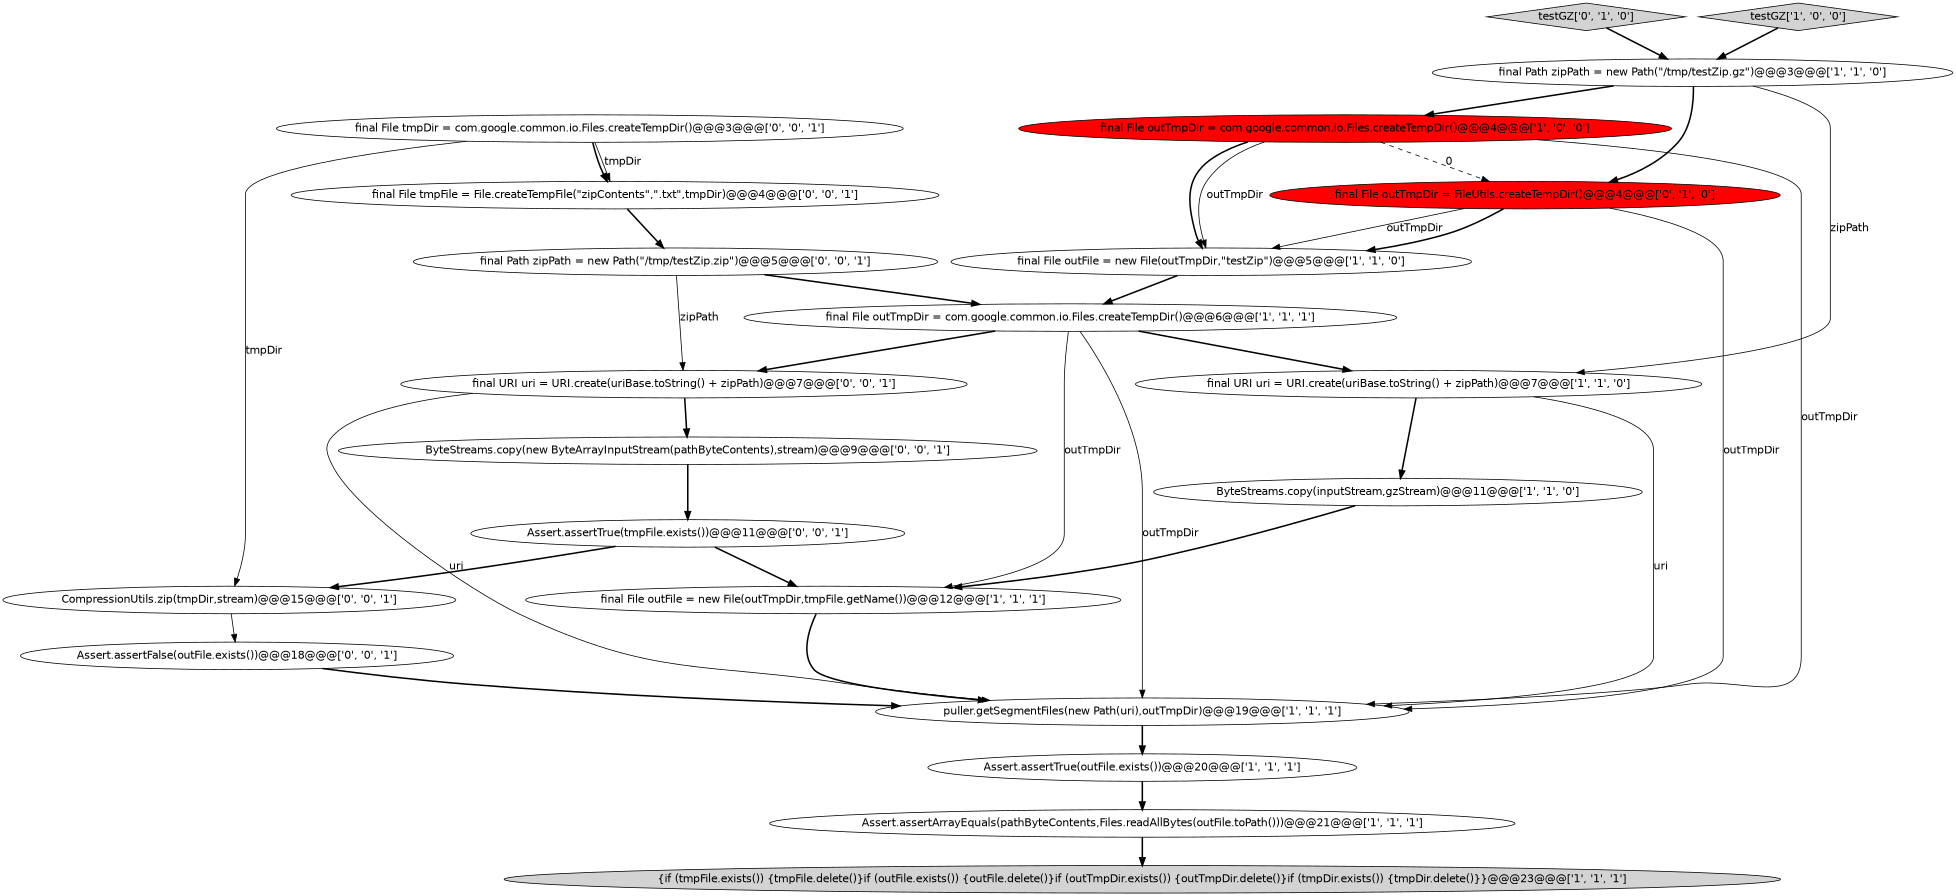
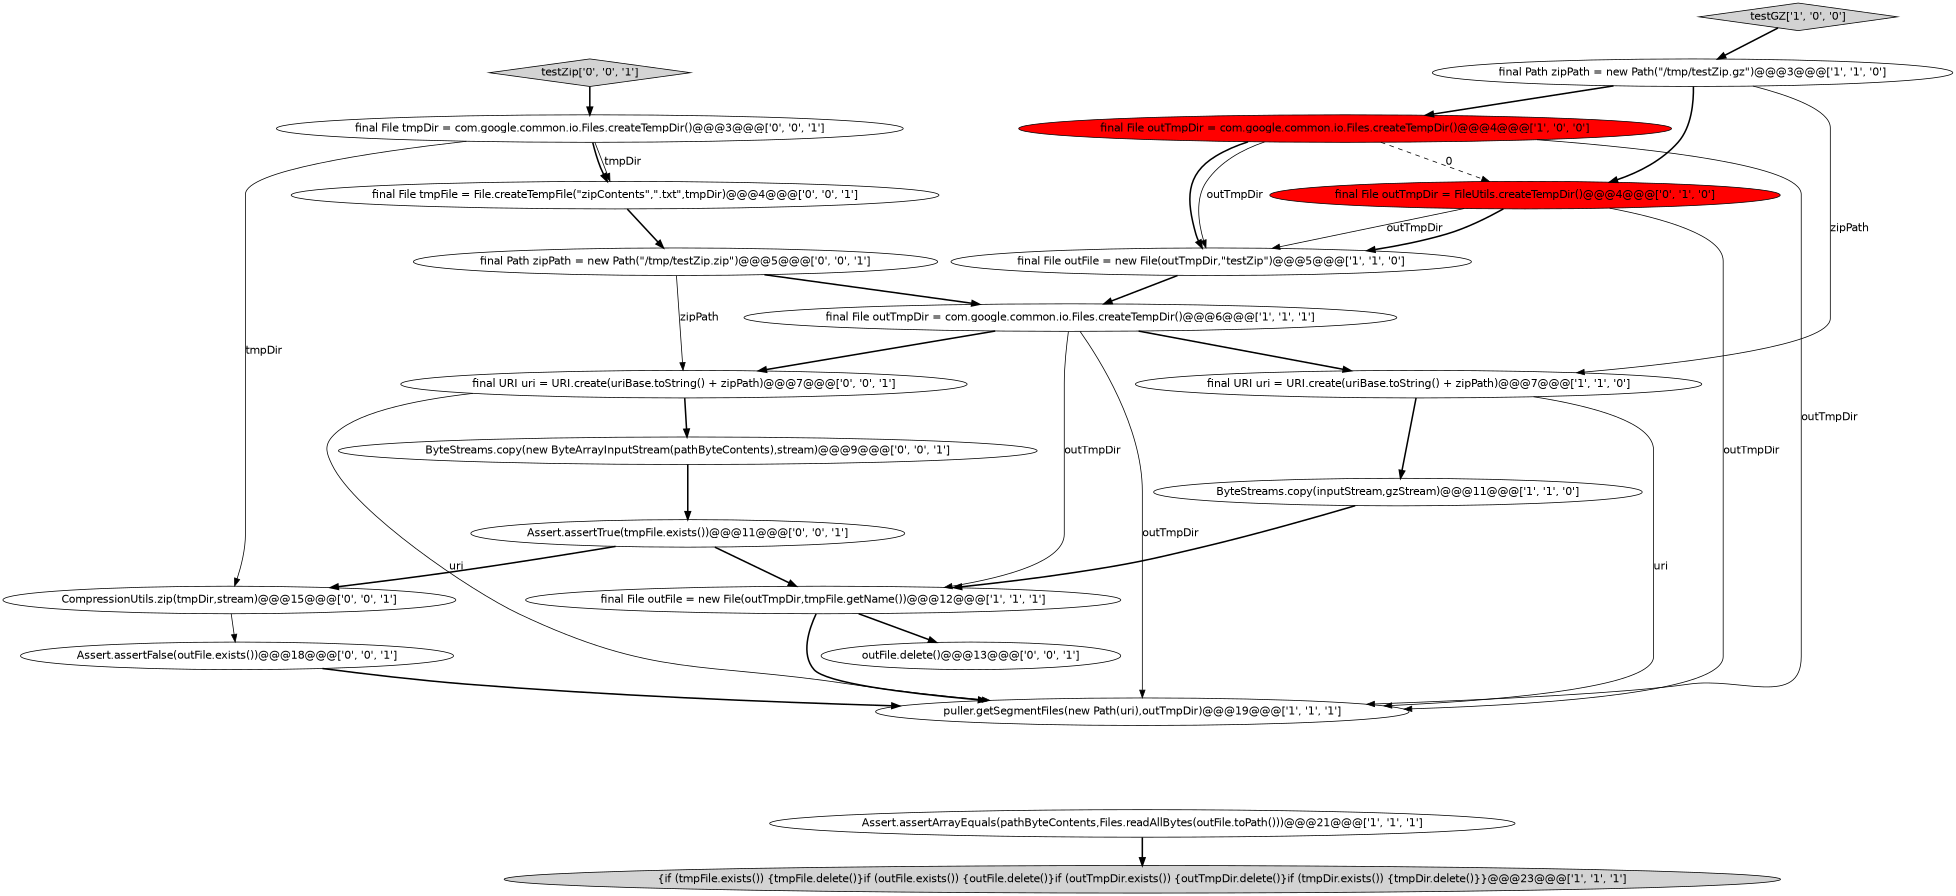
(1586, 17) -> none
none -> (590, 73)
none -> (971, 656)
(1142, 768) -> none
